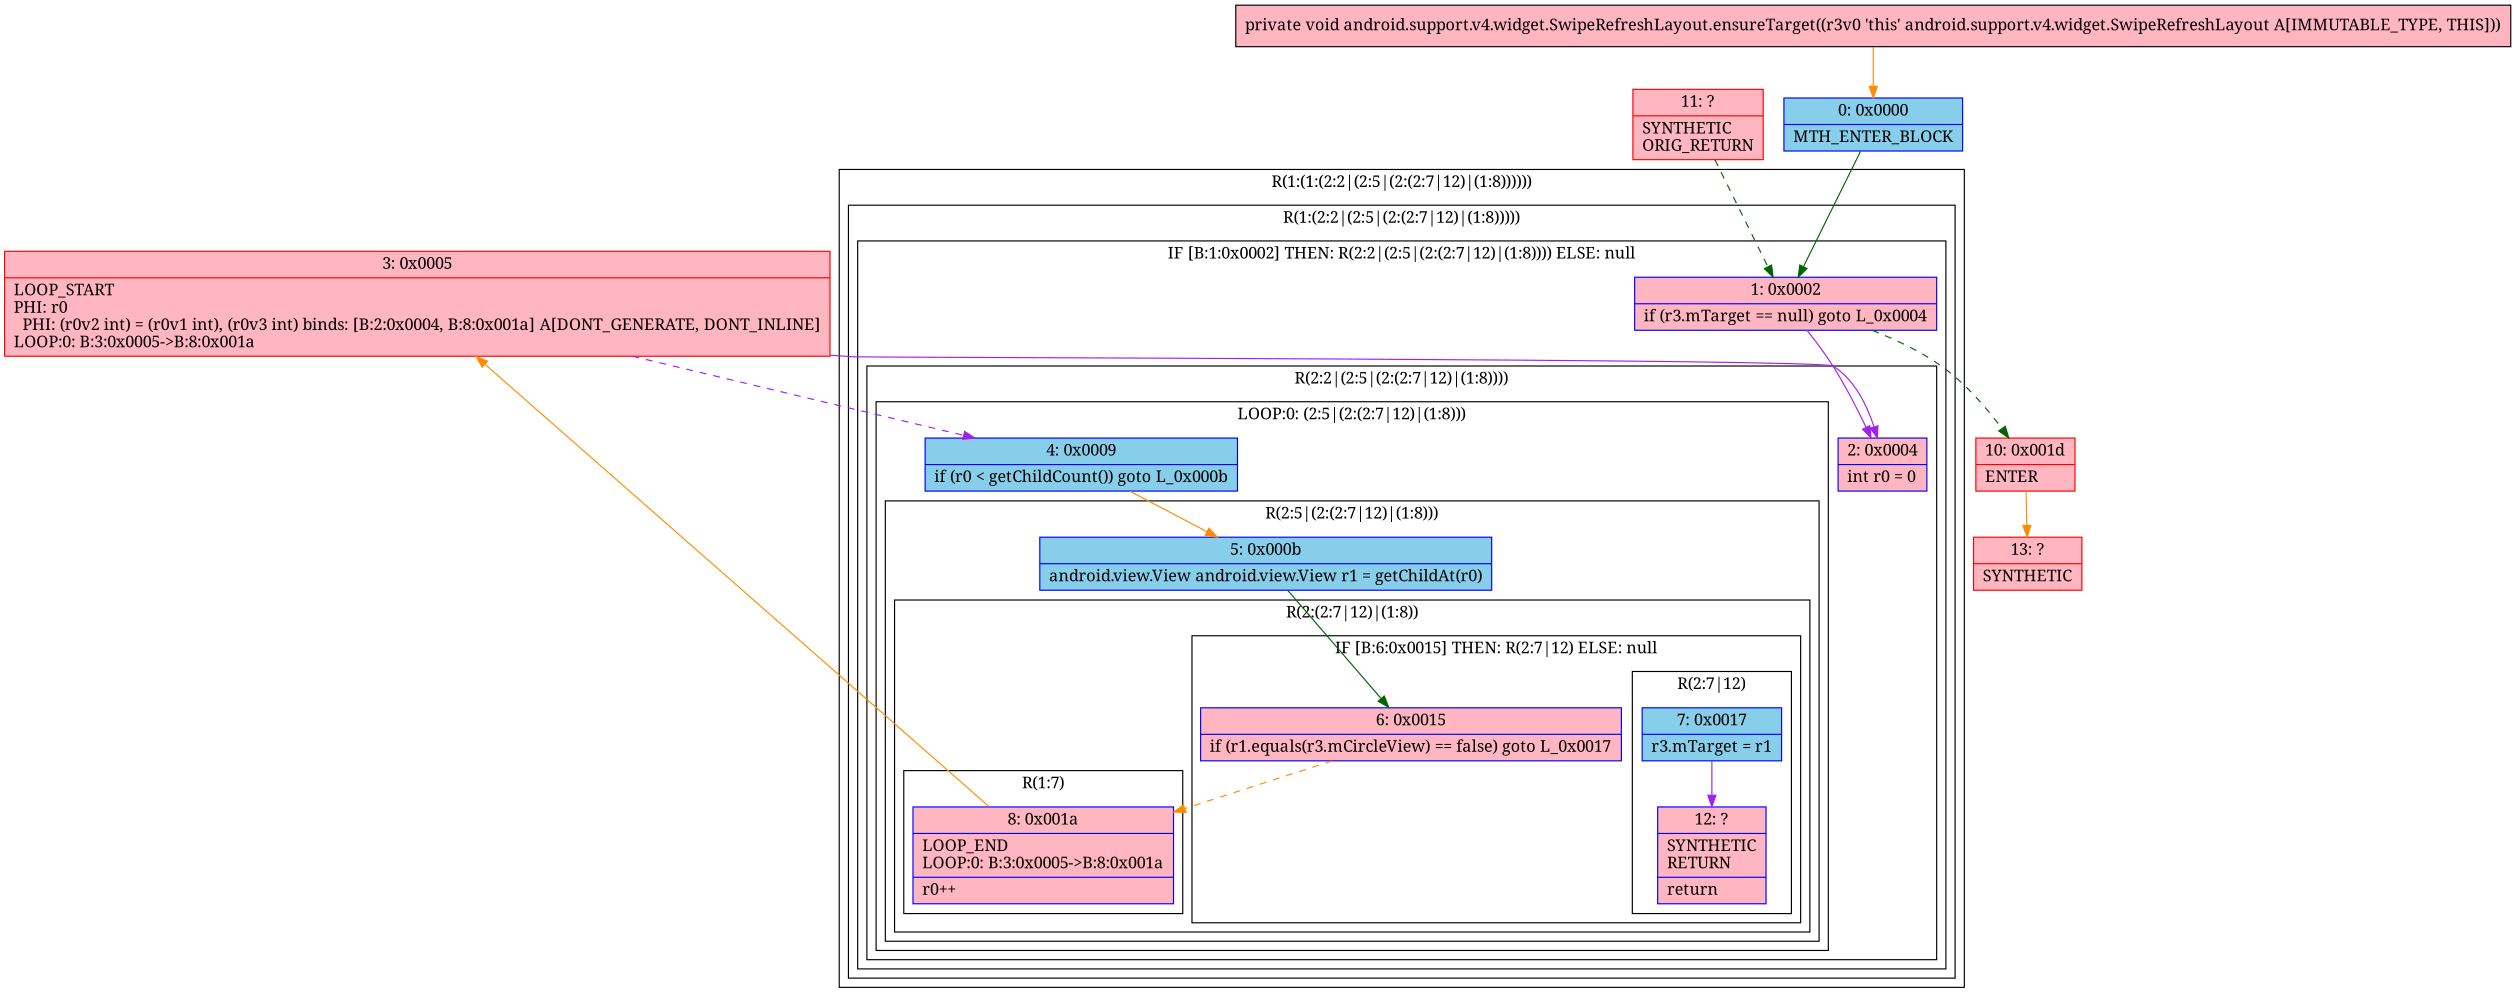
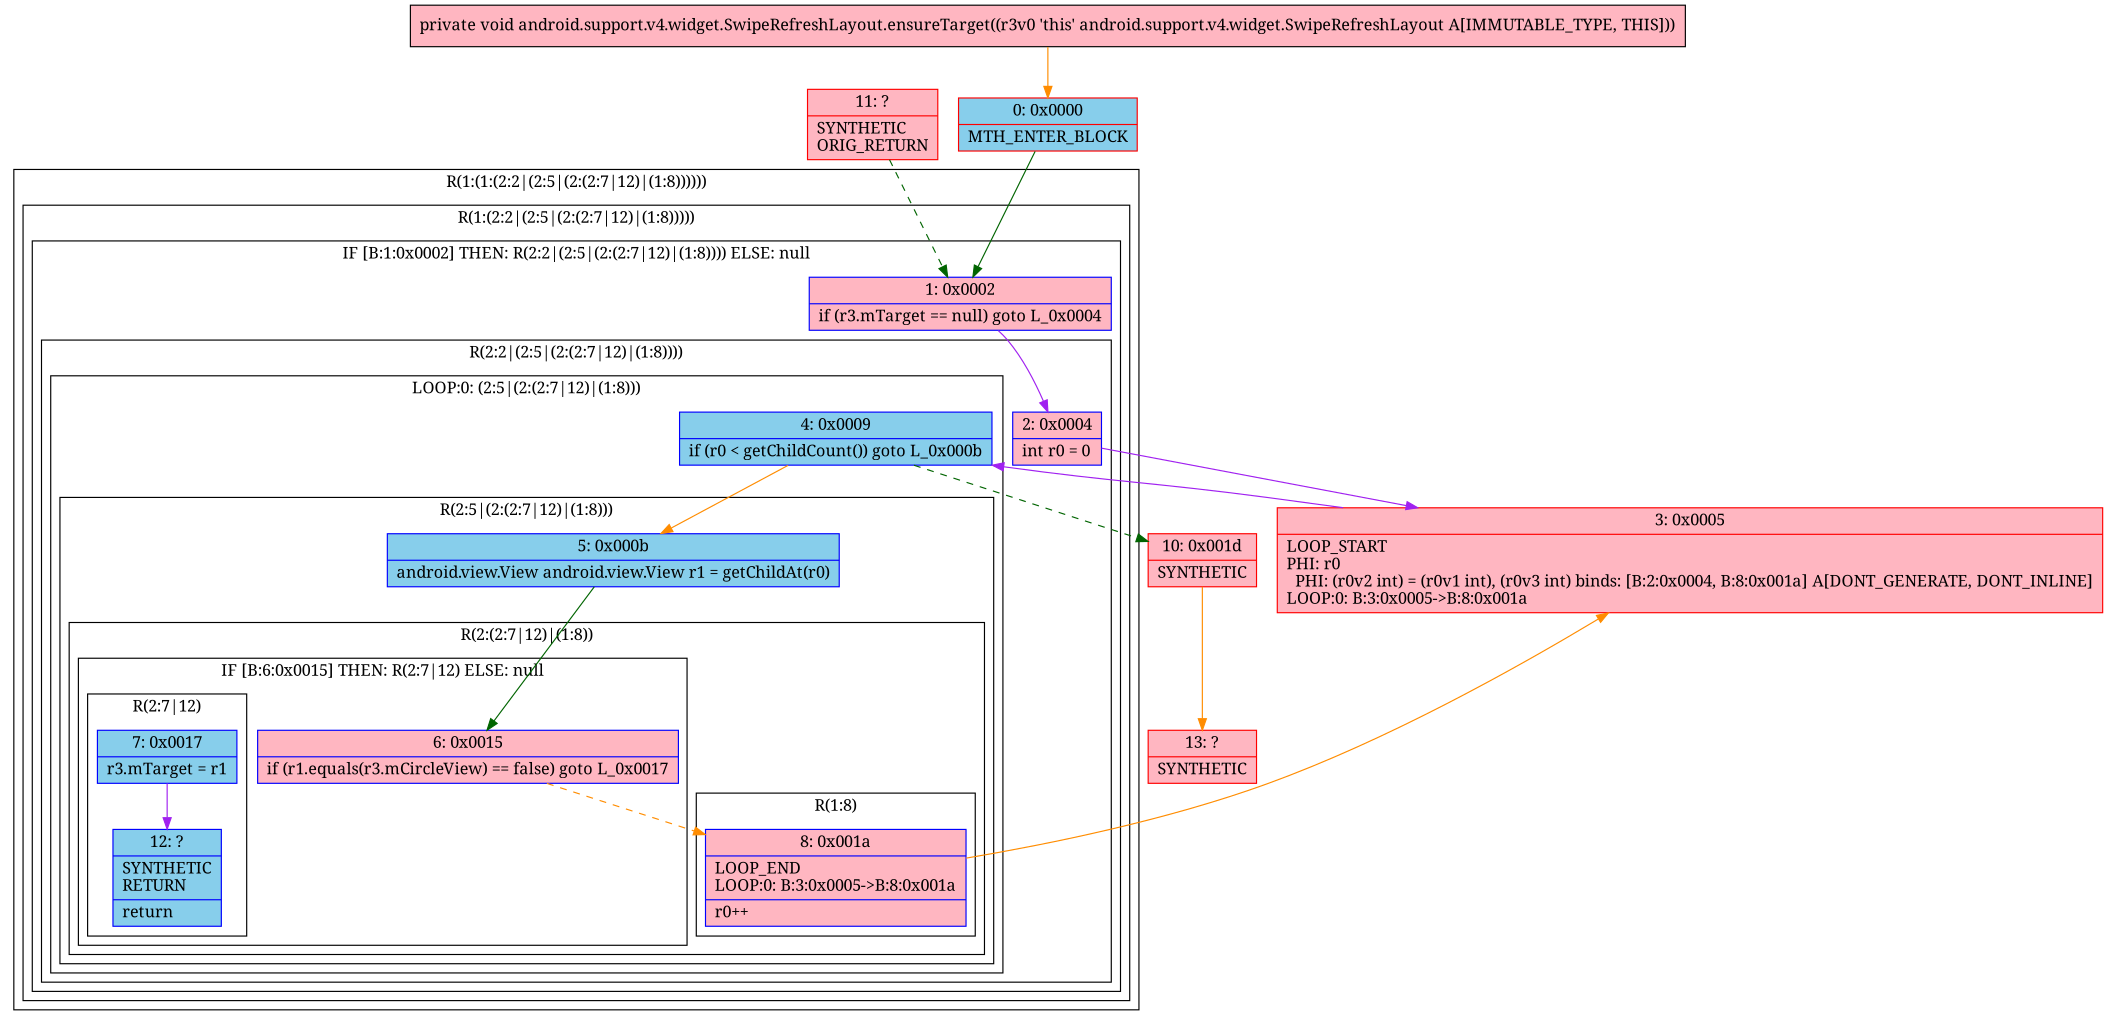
(1873, 124) -> (1048, 124)
(1928, 357) -> (1025, 501)
(1342, 359) -> (1254, 477)
(798, 396) -> (1174, 486)
(2012, 477) -> (1202, 573)
(1043, 784) -> (836, 806)
(1712, 855) -> (167, 878)
